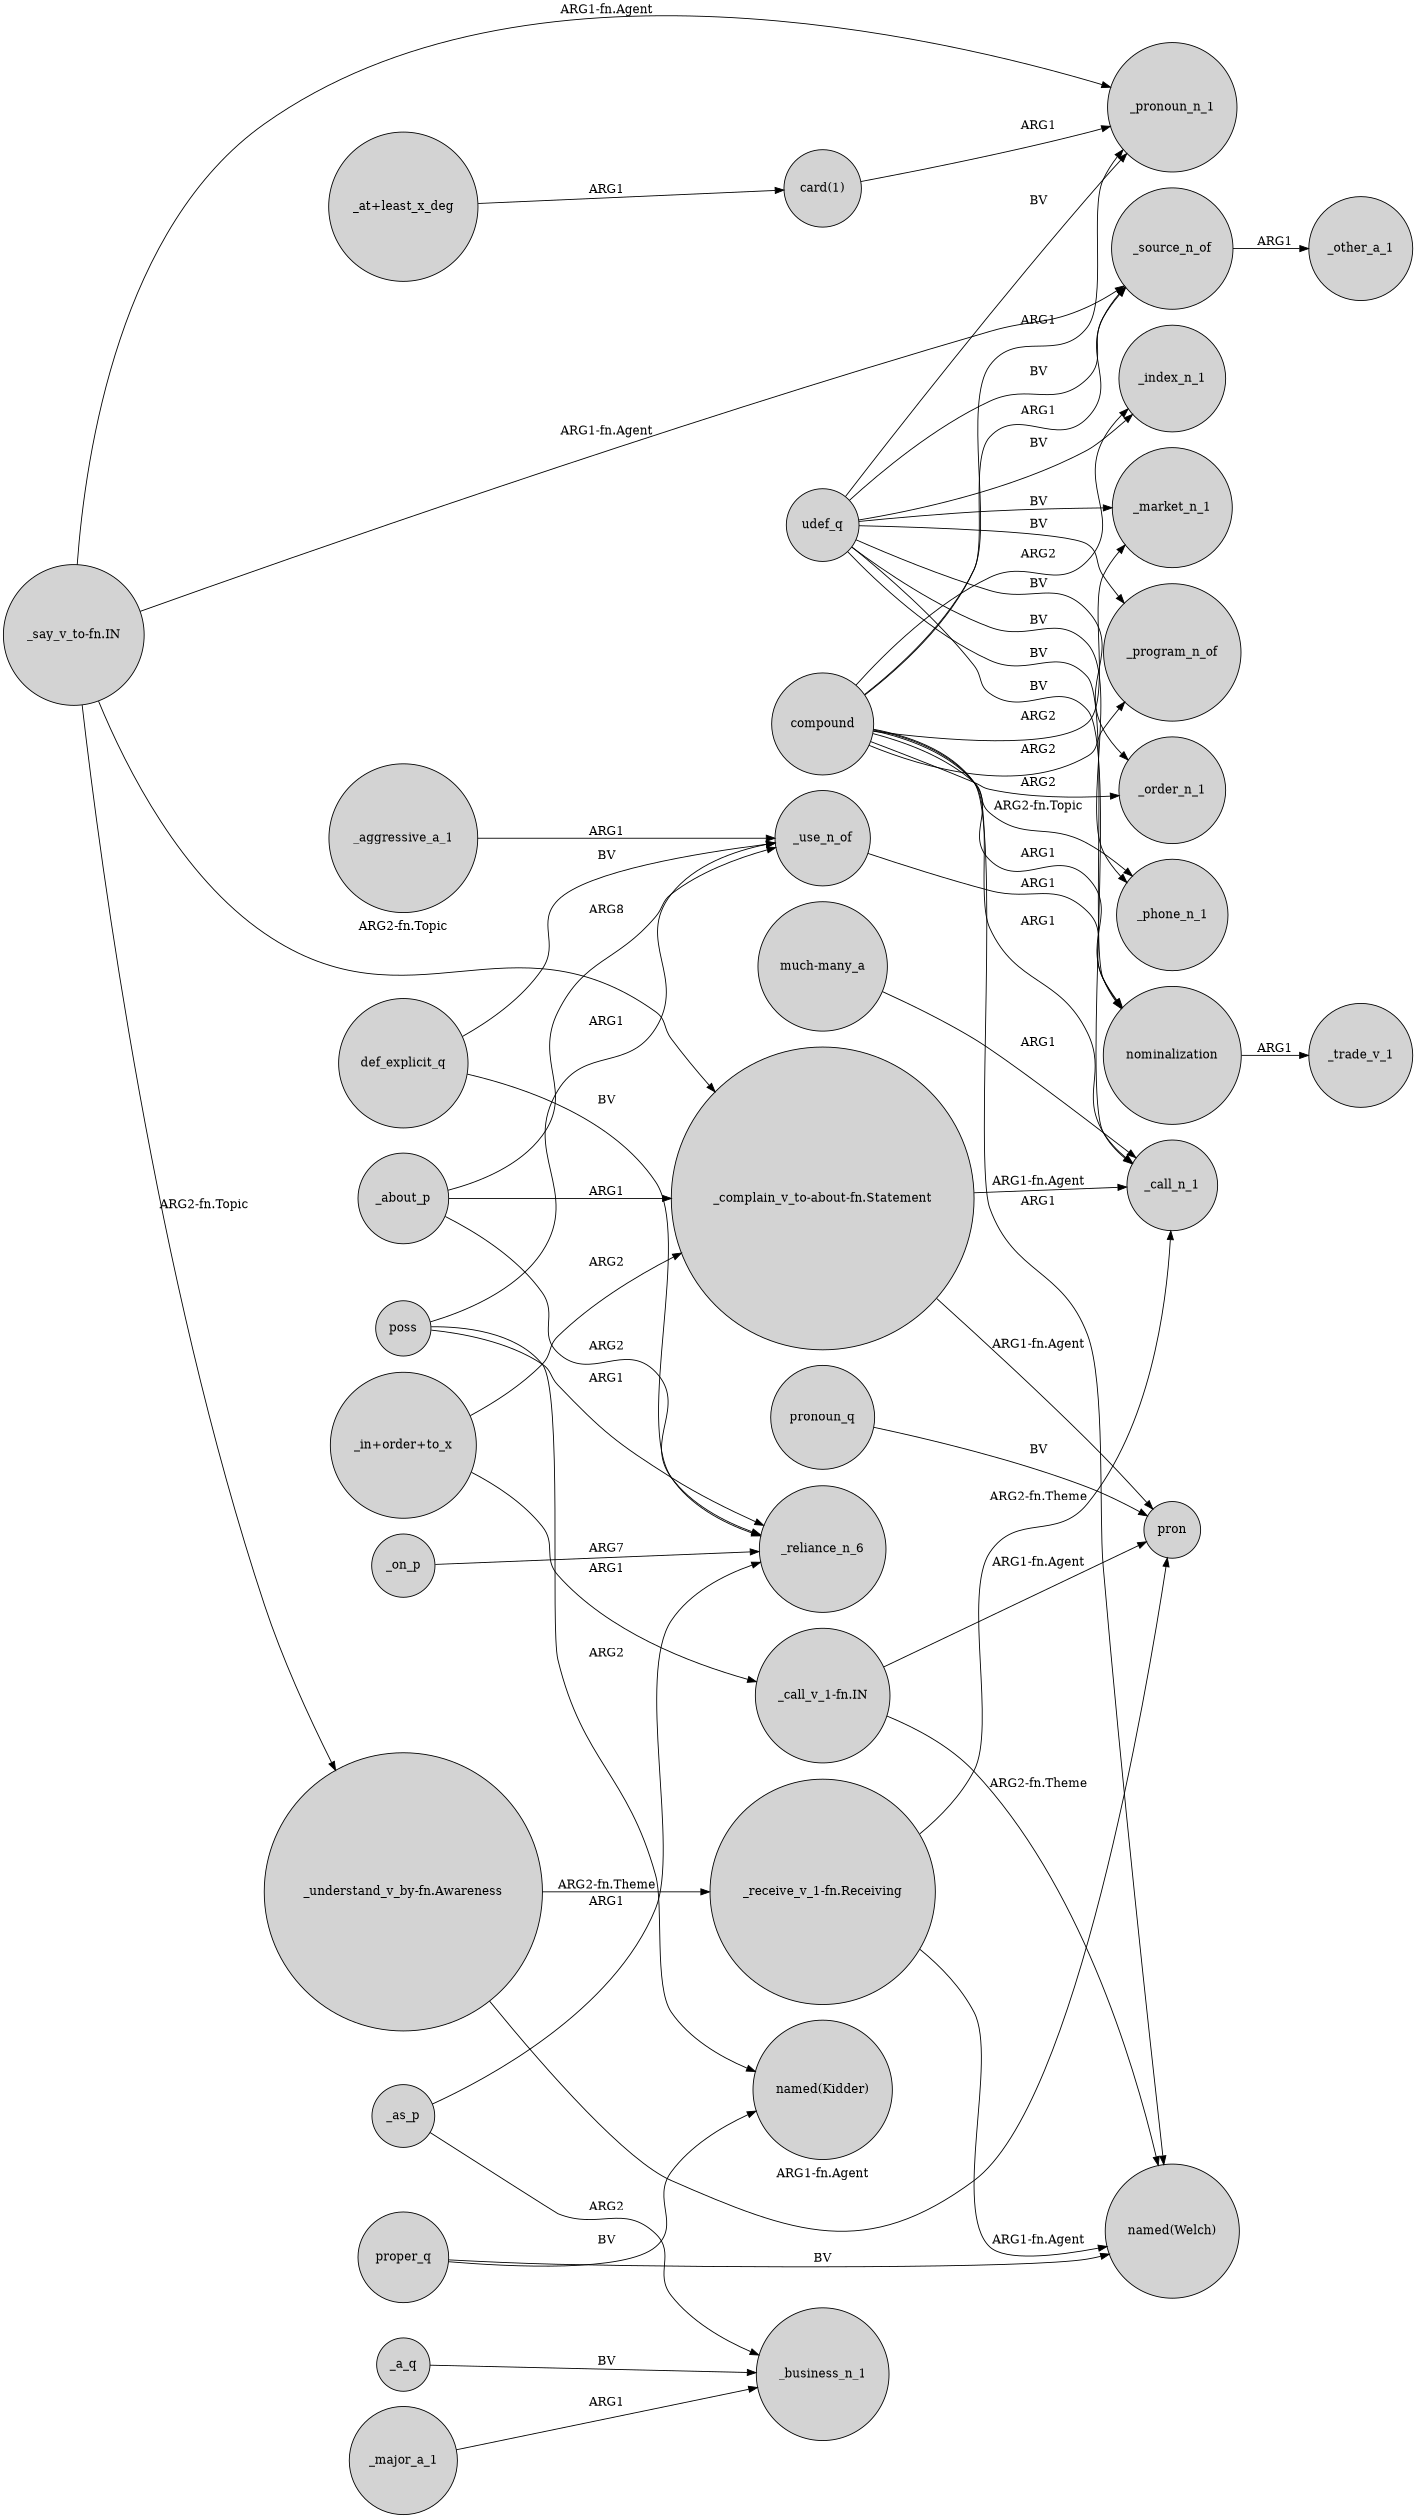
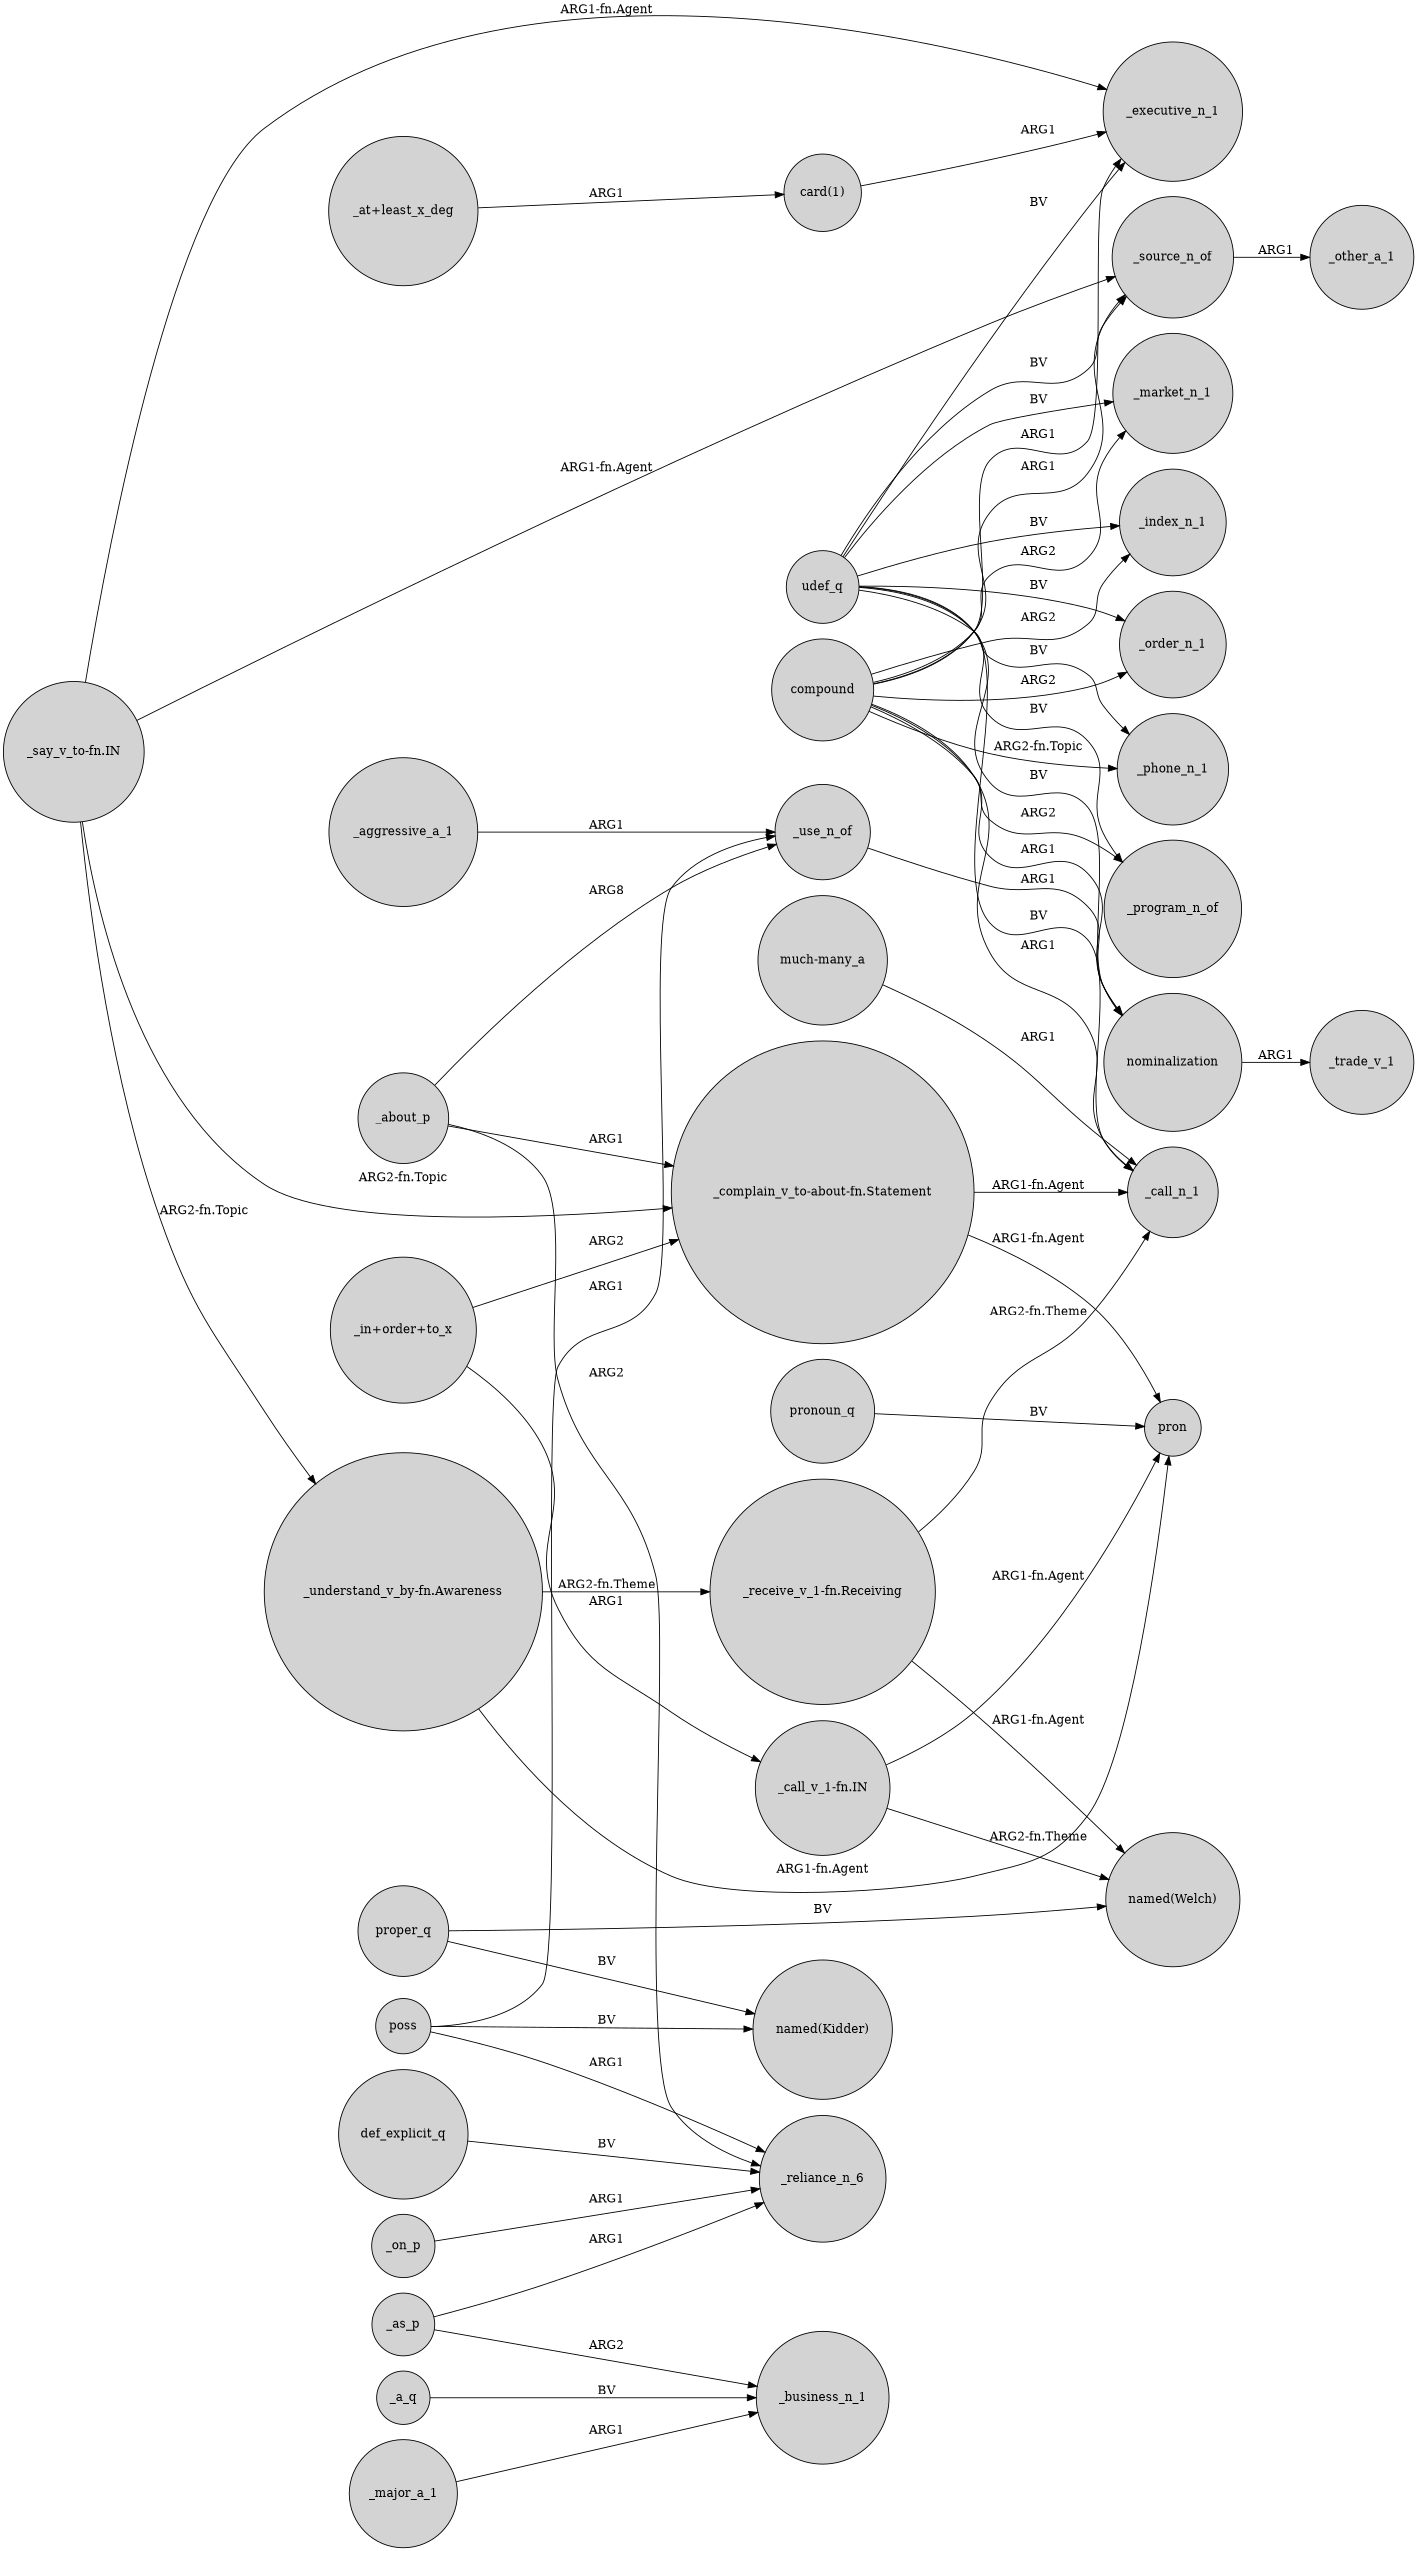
(1172, 107) -> (1173, 112)
(574, 889) -> none
(1098, 1393) -> none
(607, 1549) -> (607, 2199)
(607, 1653) -> (607, 2020)
